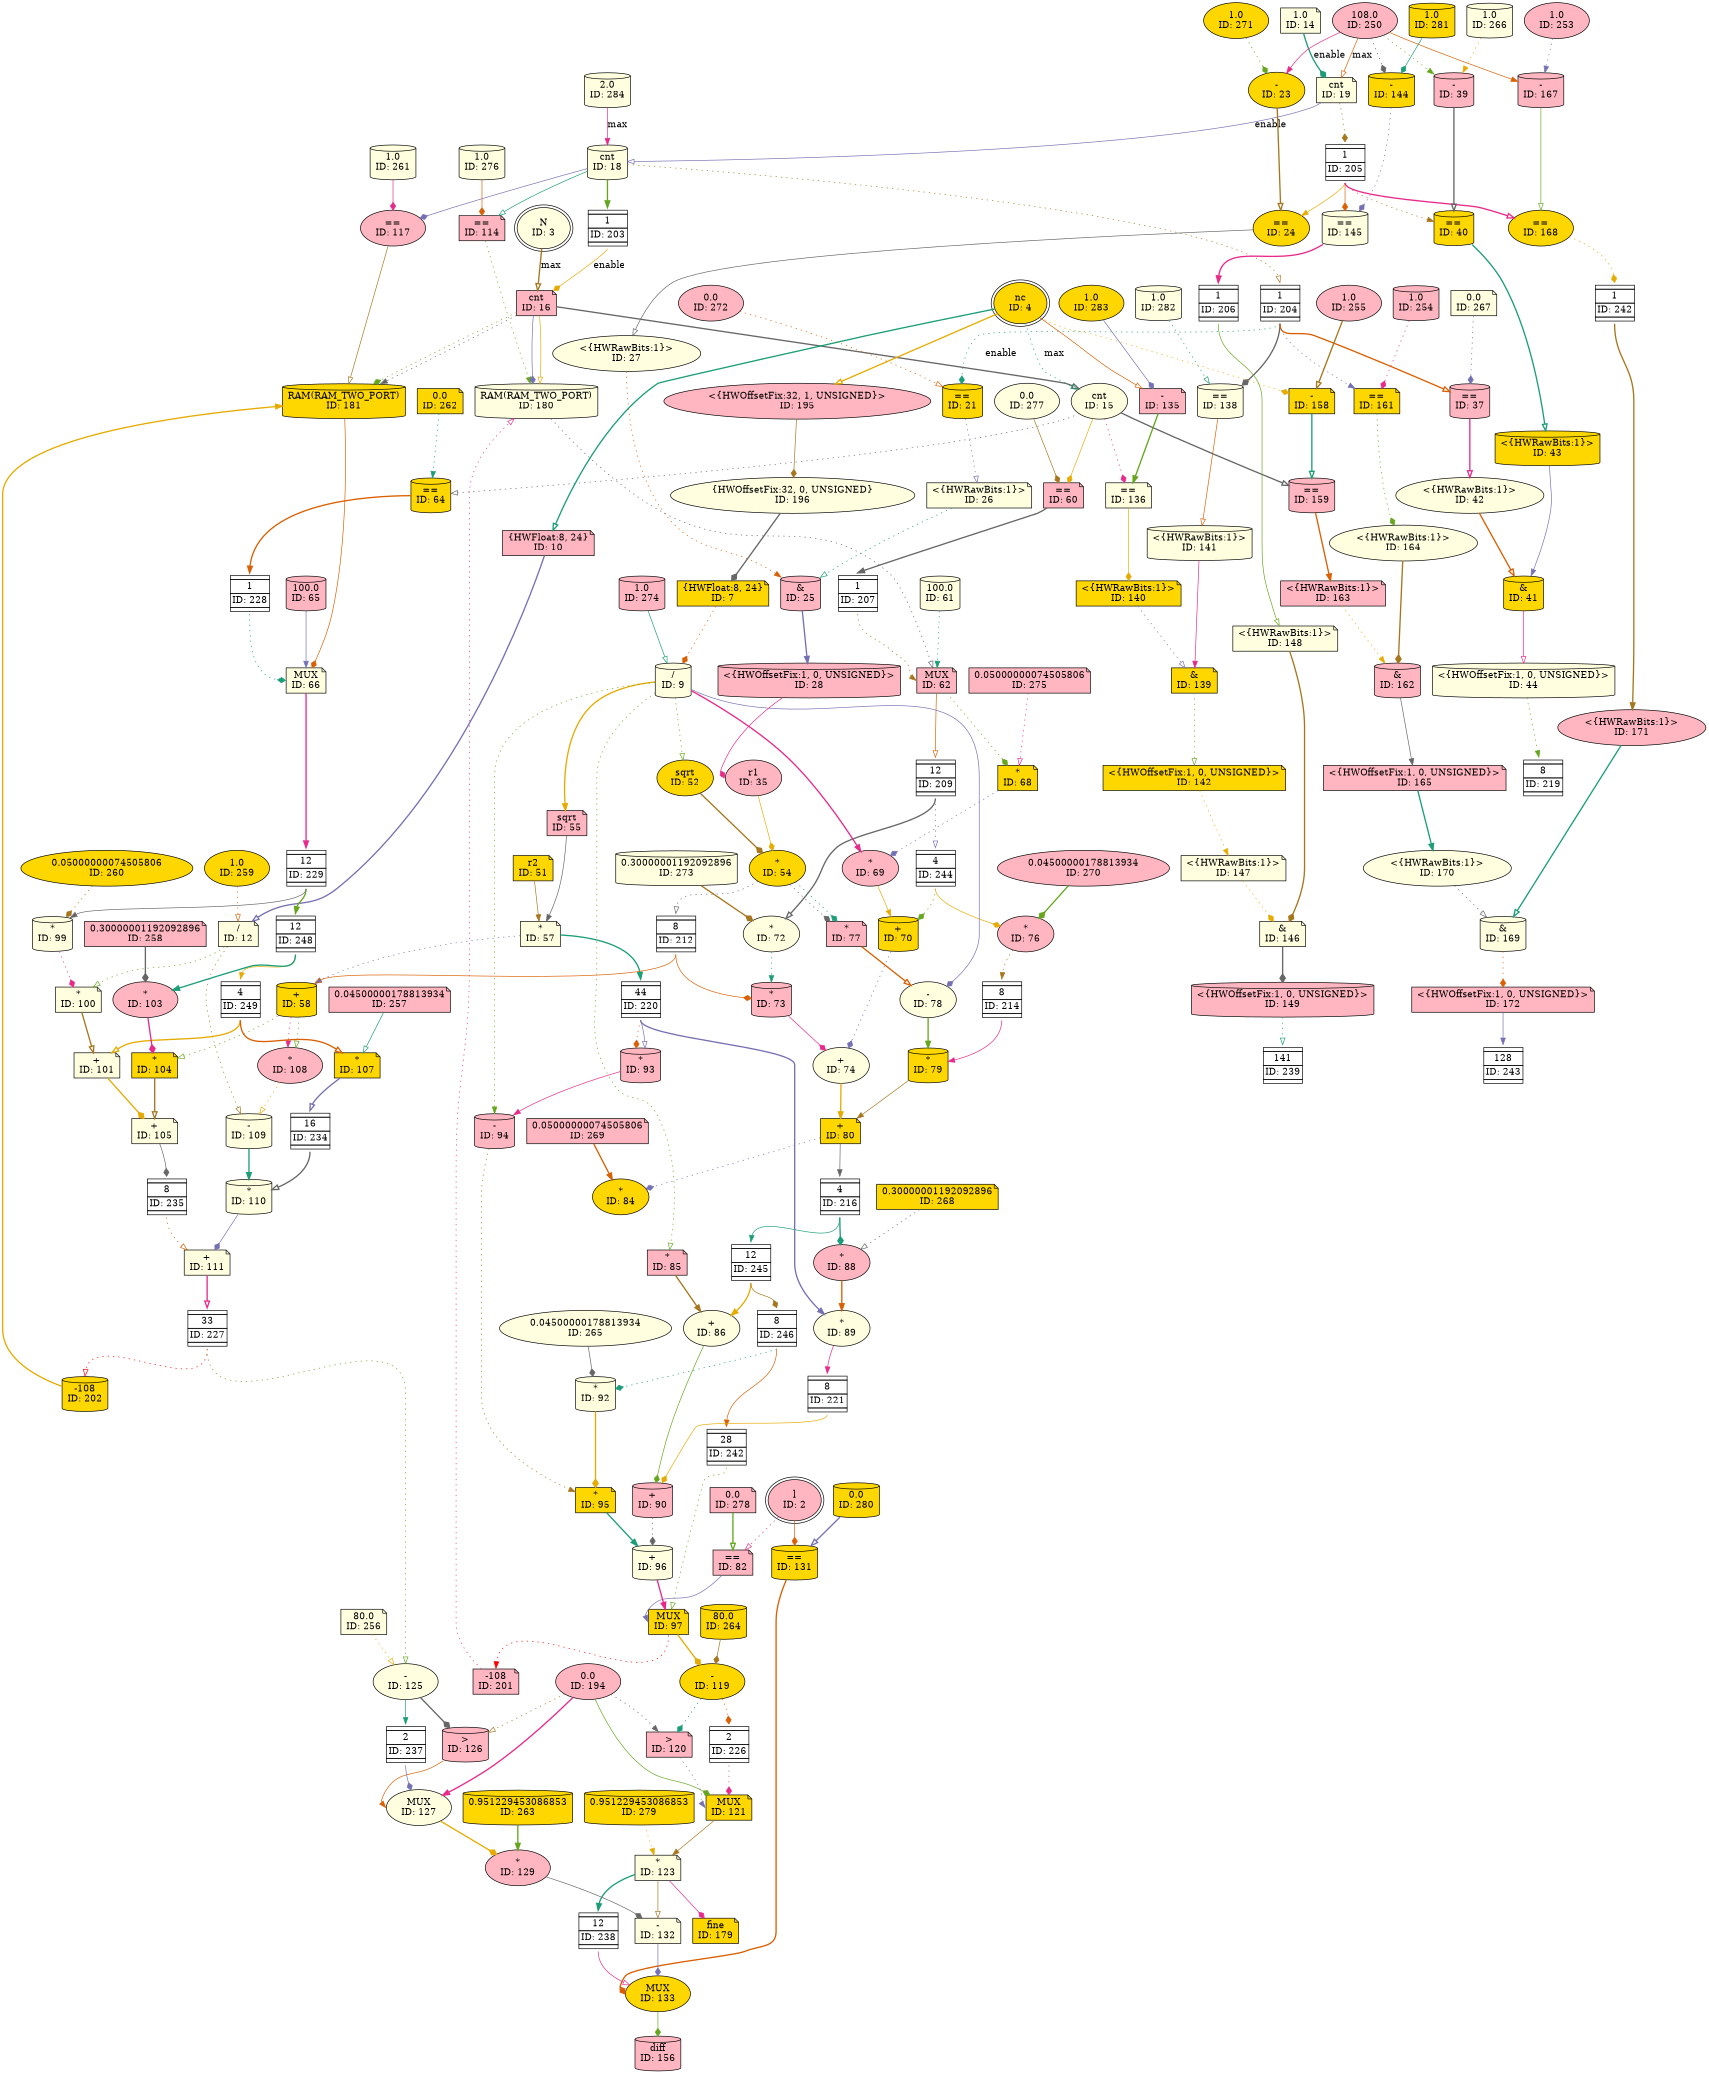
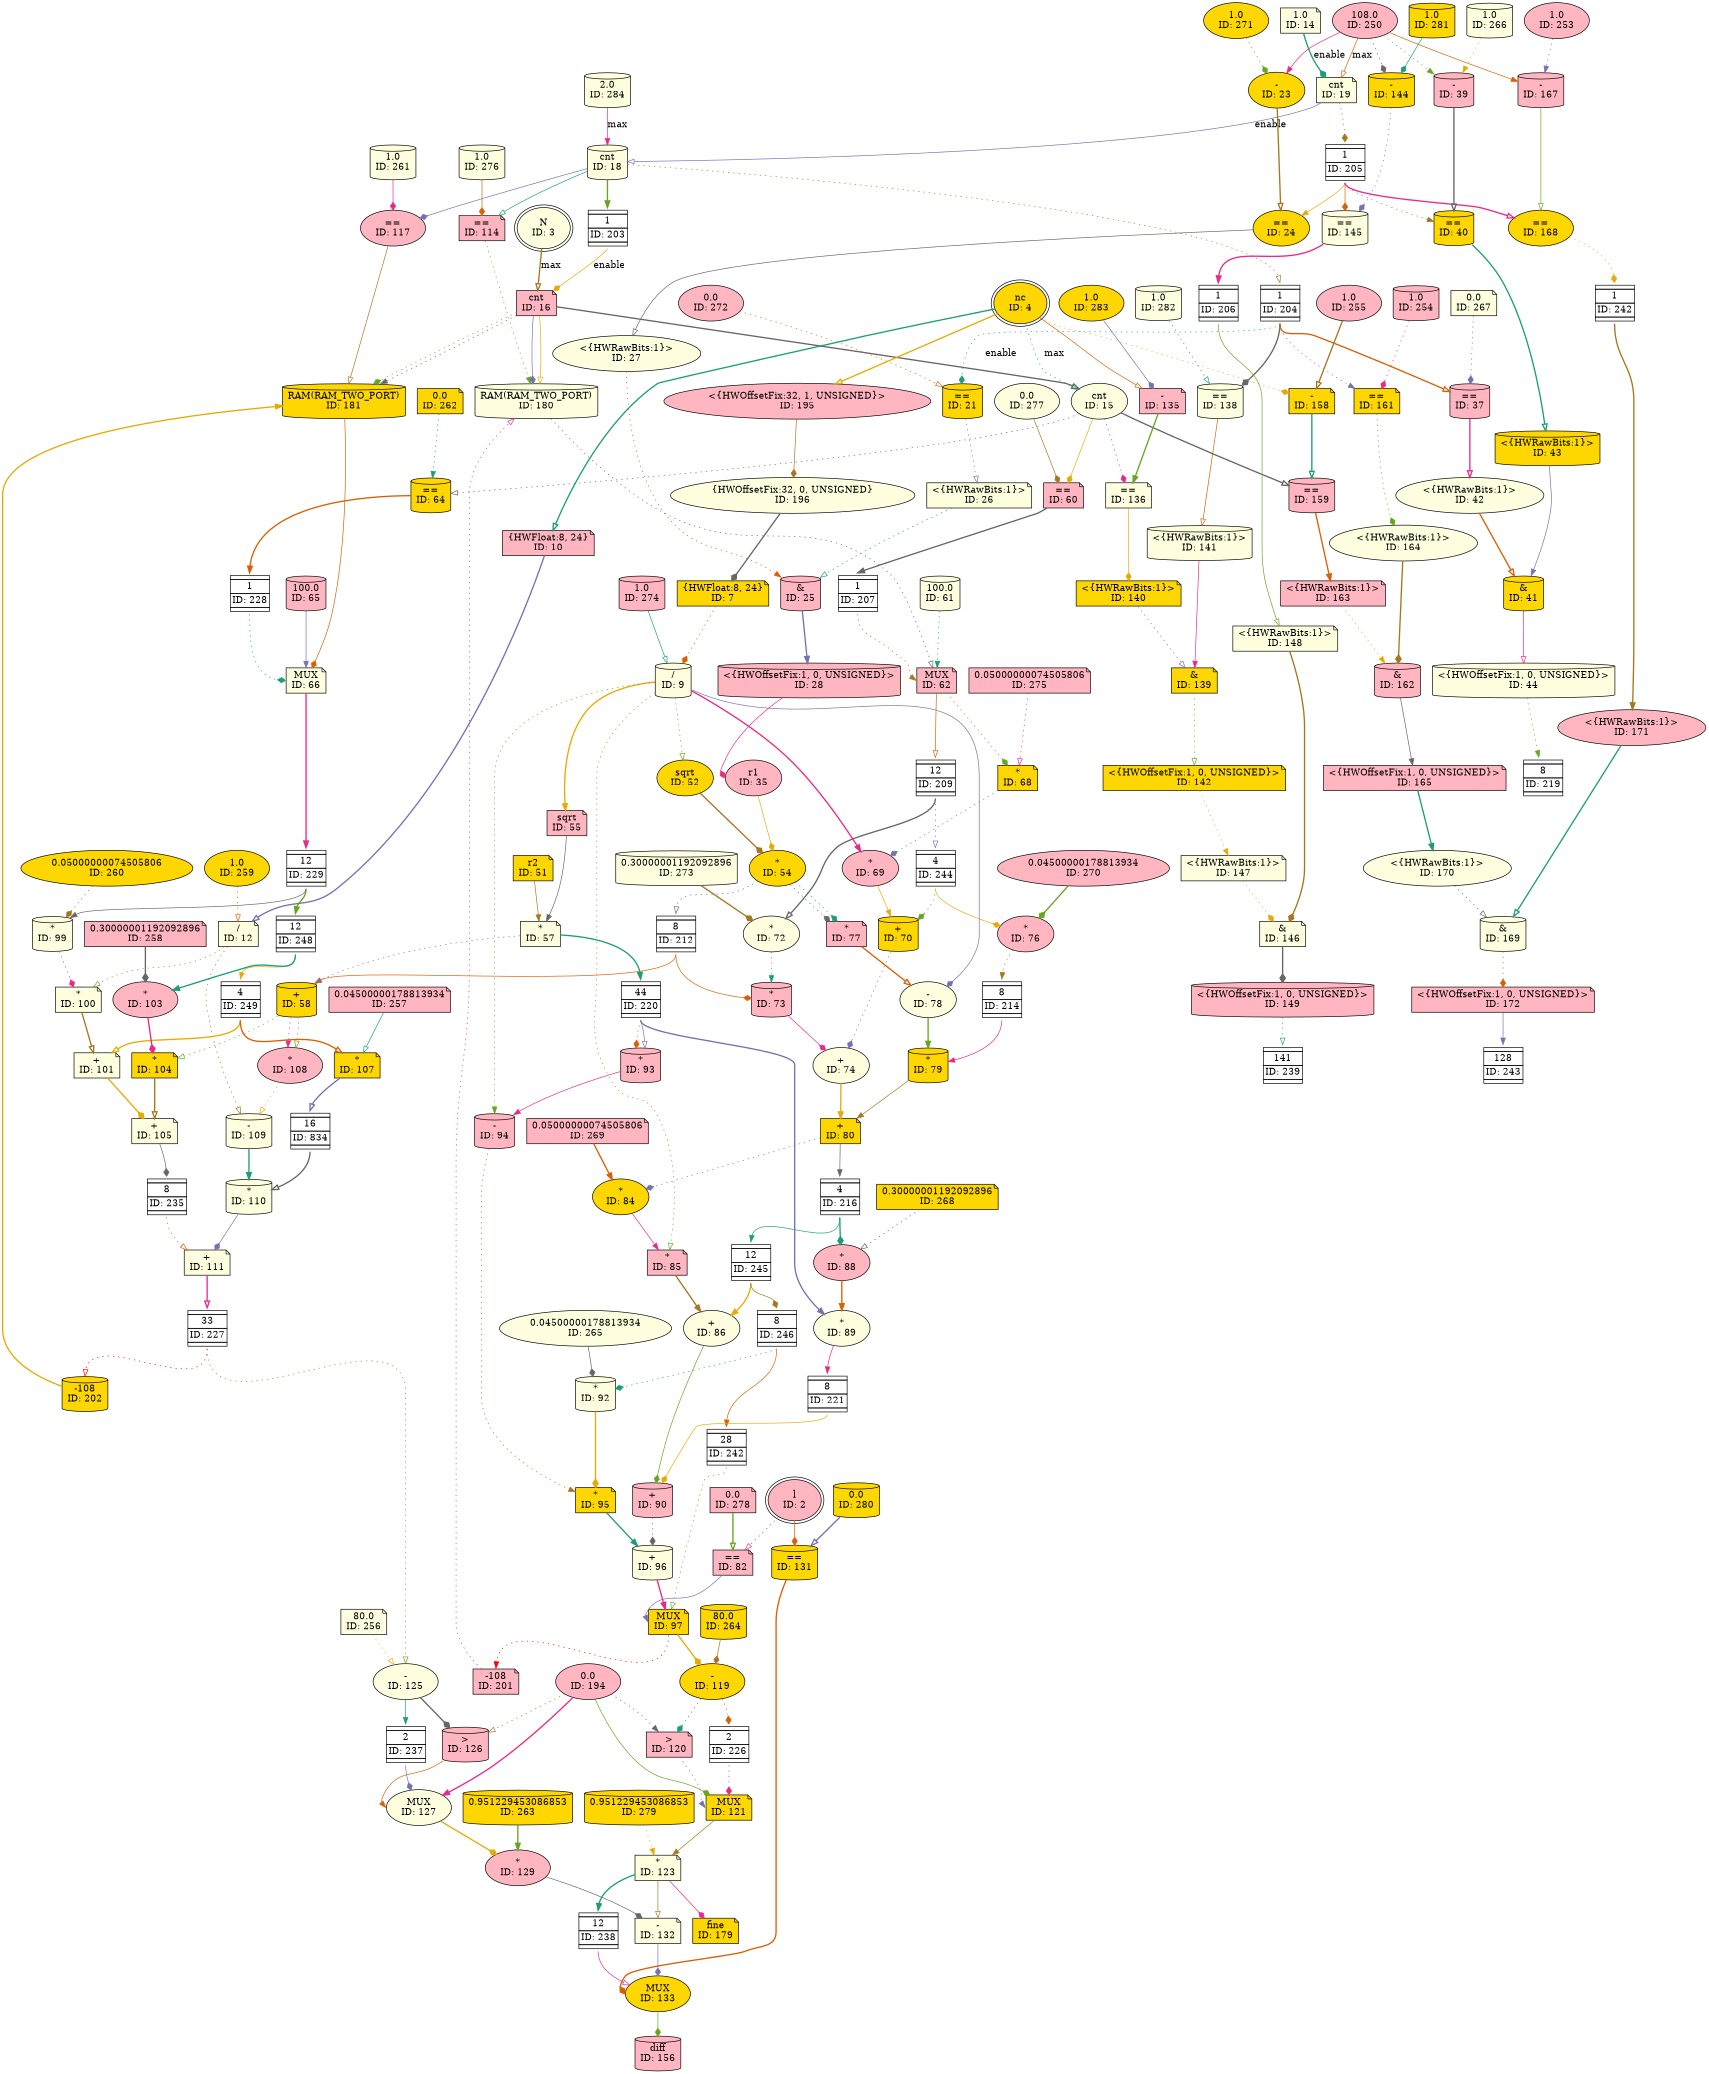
(310, 1138) -> (310, 1138)
none -> (643, 1229)
